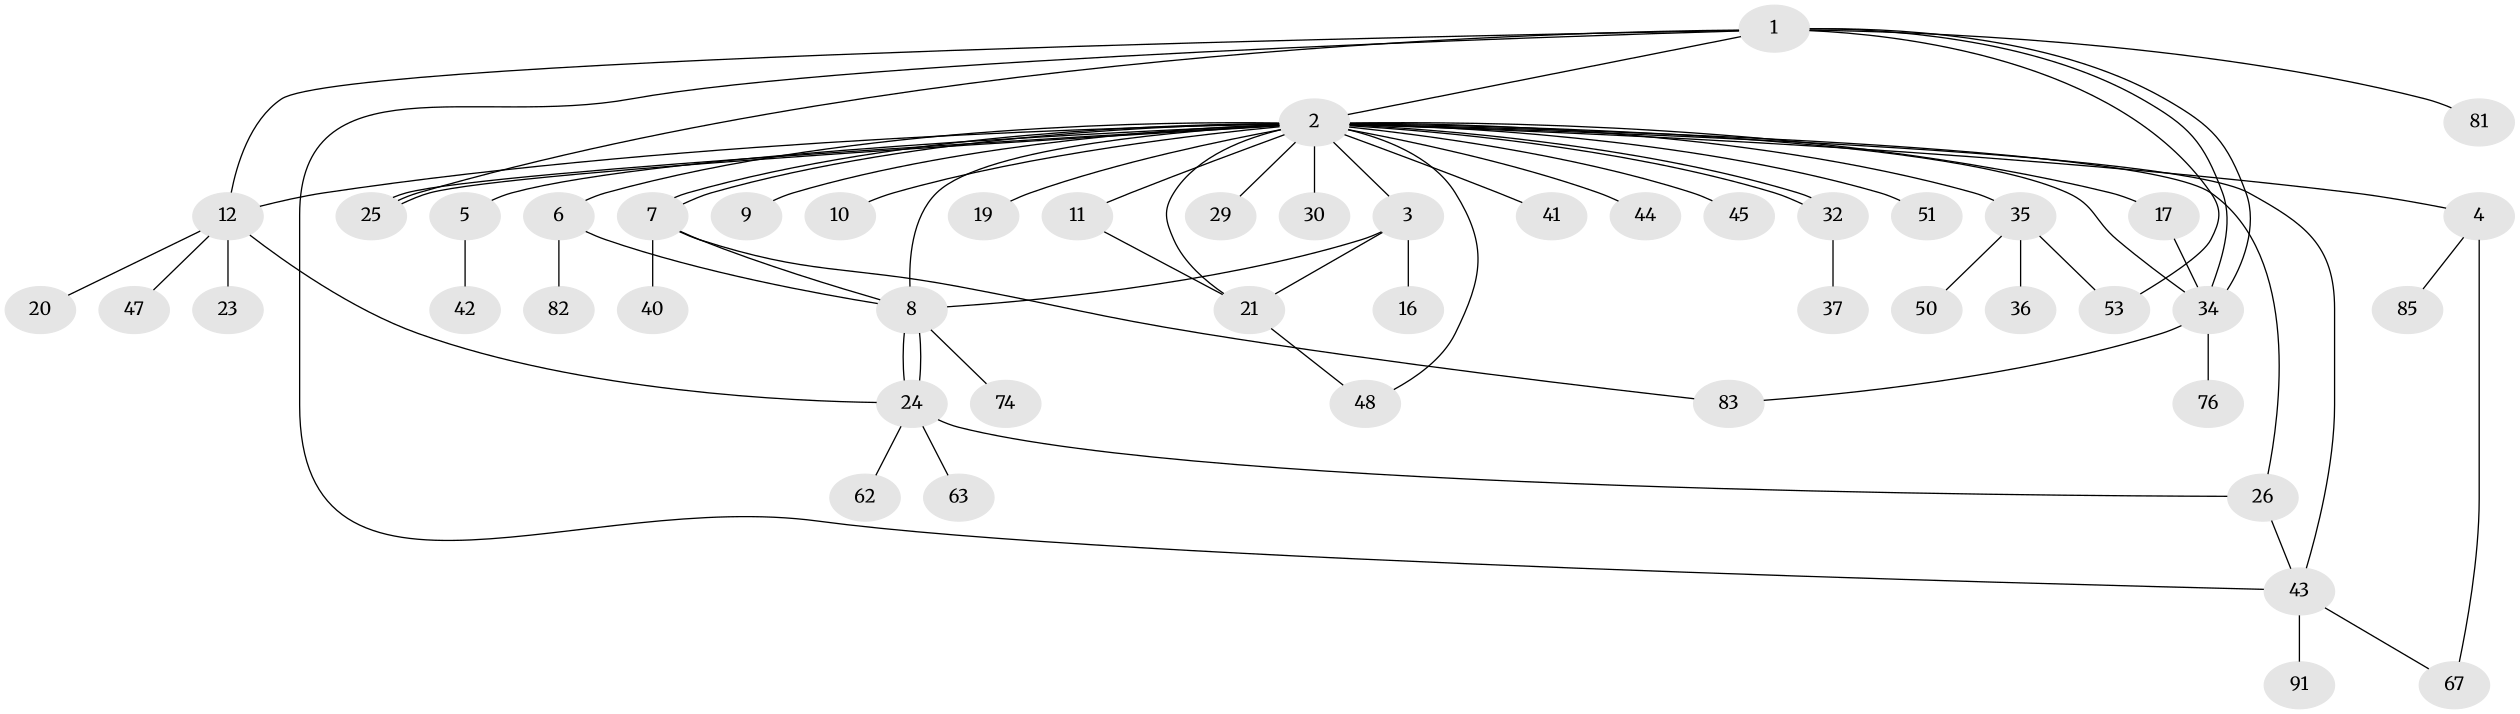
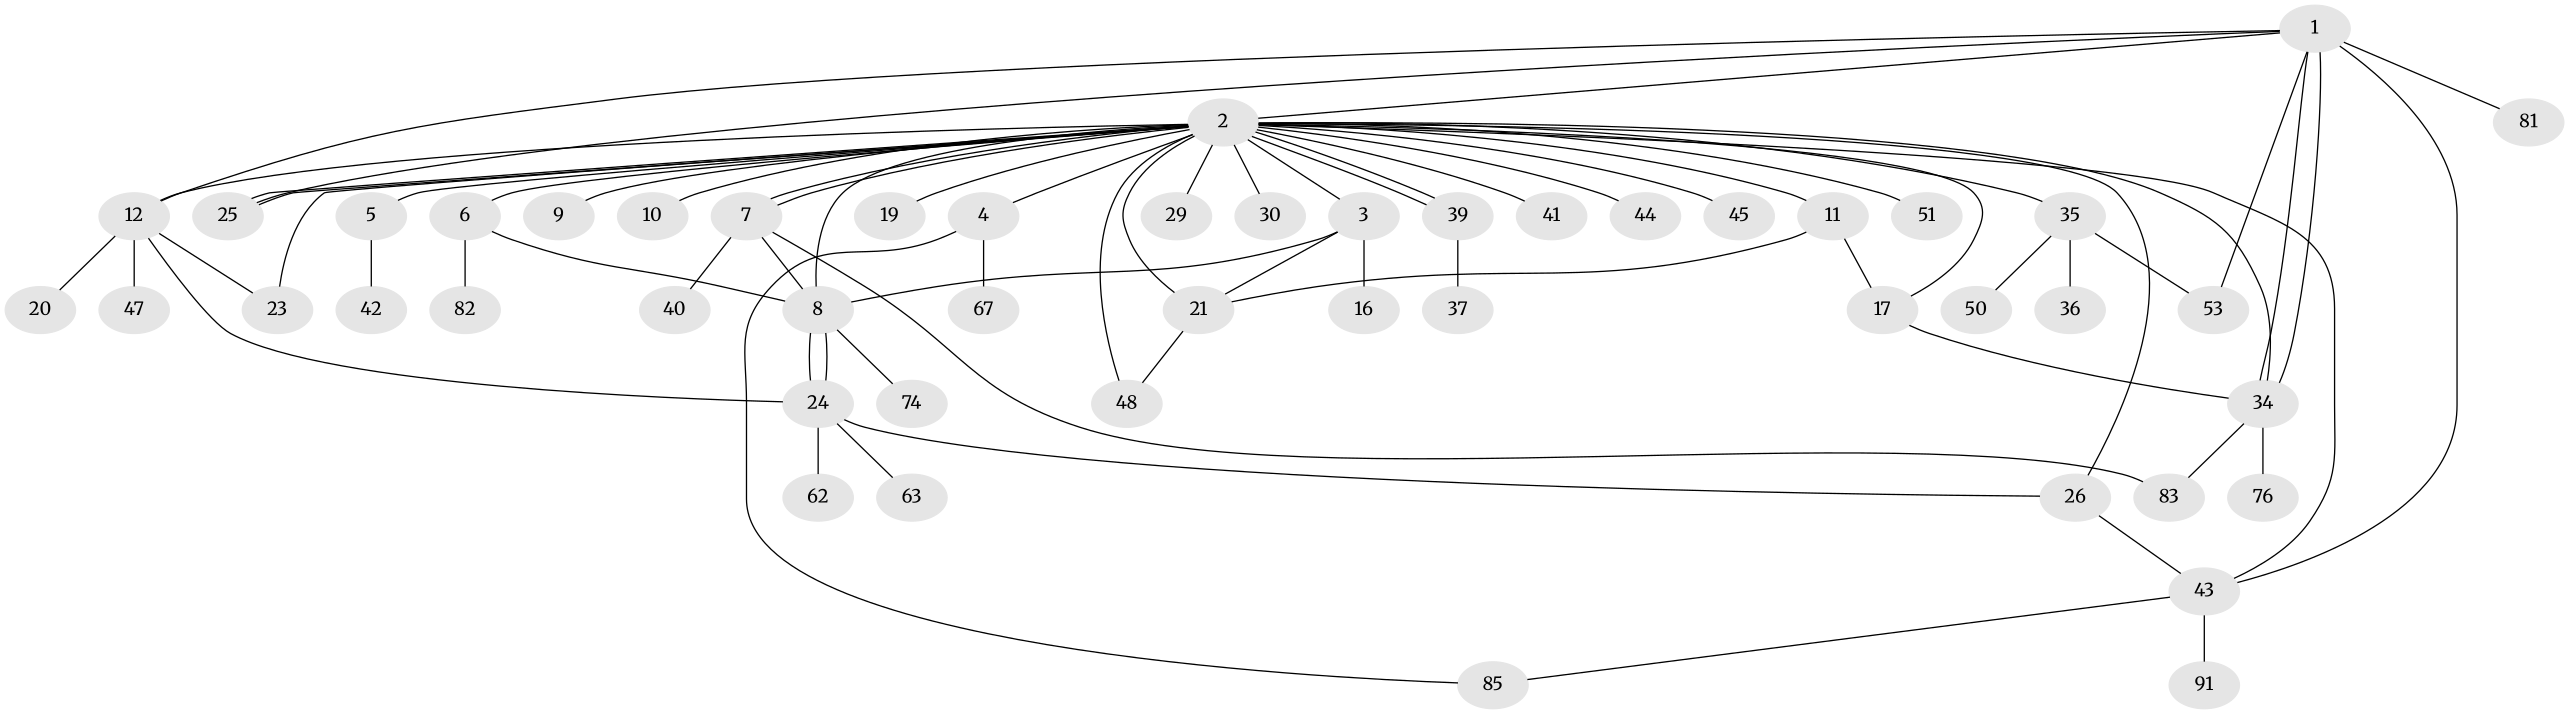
none -> (703, 162)
(1833, 216) -> (1458, 216)
none -> (1858, 263)
(2377, 638) -> (1849, 638)
